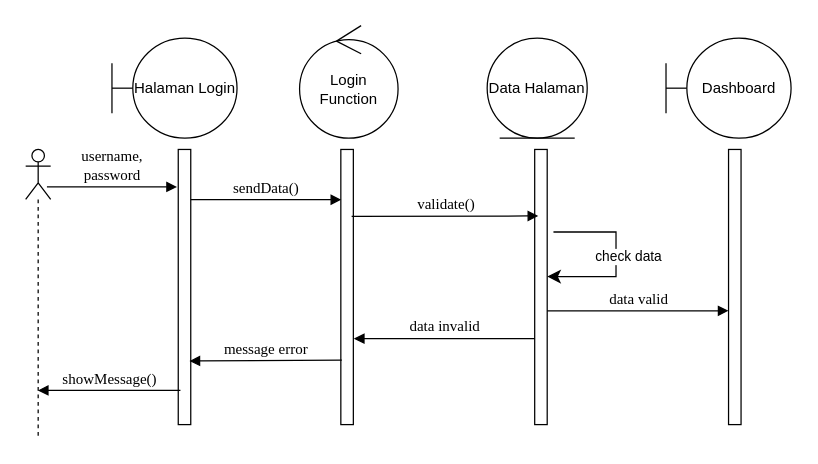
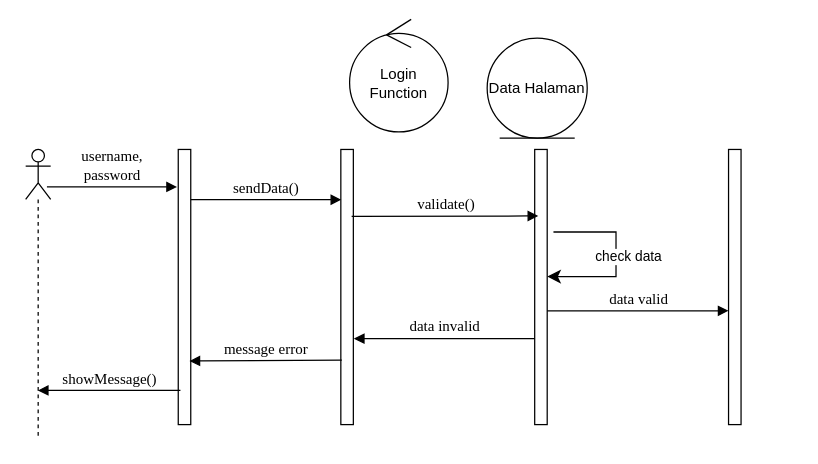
(349, 82) -> (399, 76)
(174, 88) -> none
(728, 88) -> none
